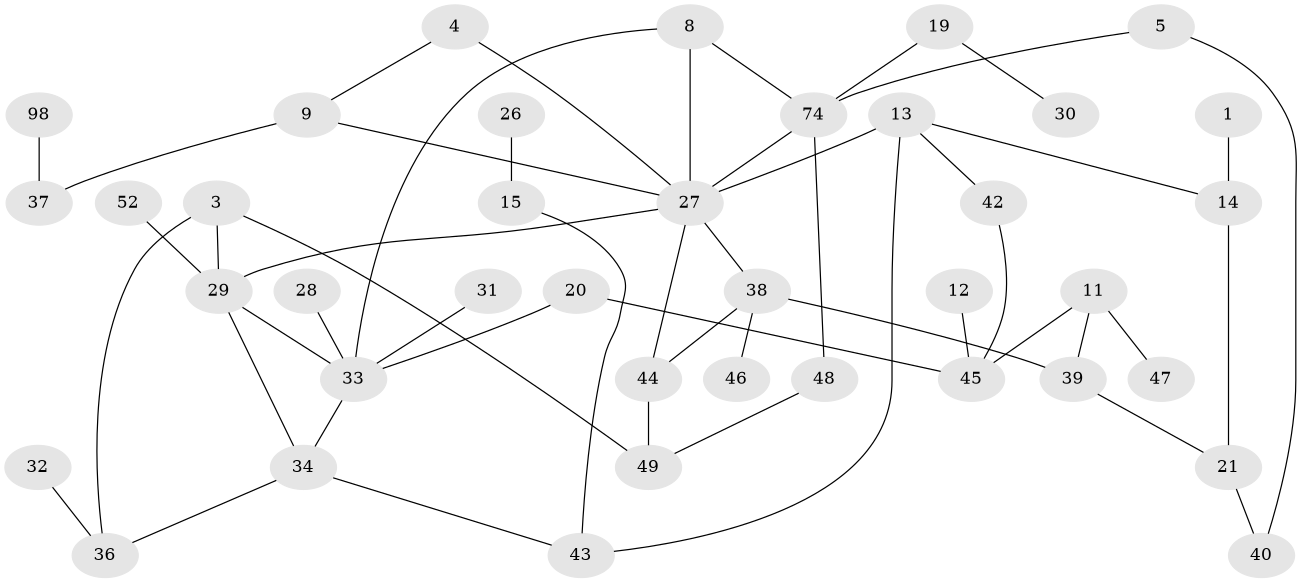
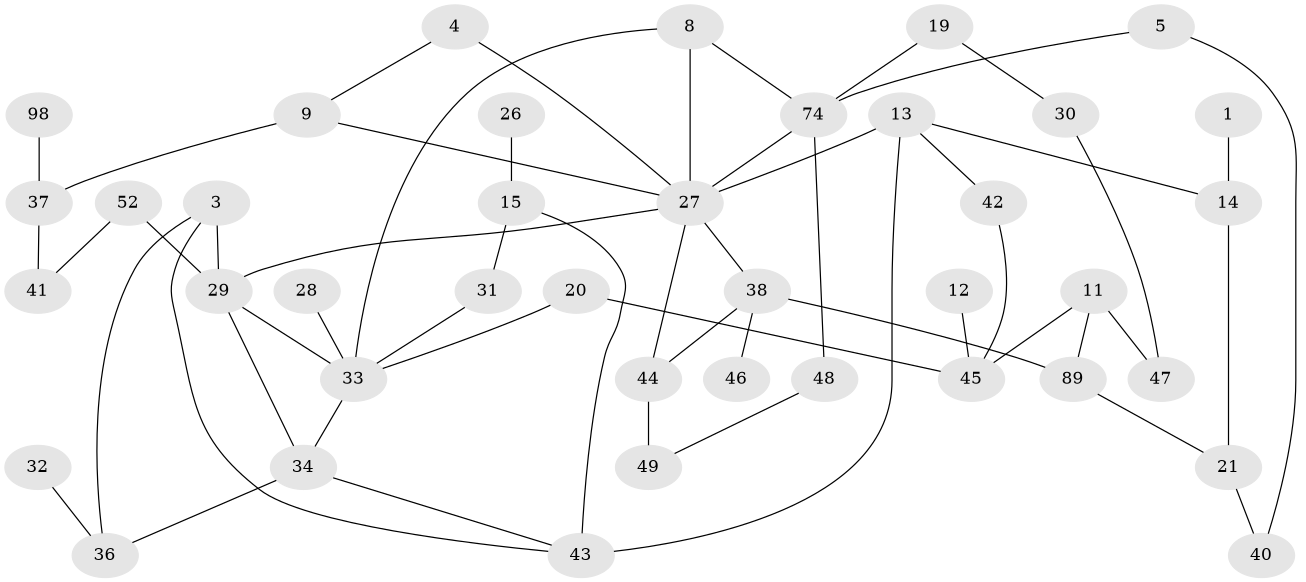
none -> (1128, 243)
none -> (500, 247)
none -> (38, 291)
(432, 318) -> (247, 479)
(1073, 379) -> (1073, 379)
